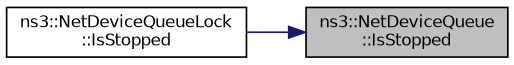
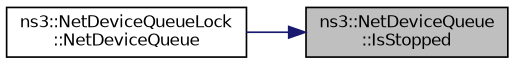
(127, 32) -> (127, 32)
